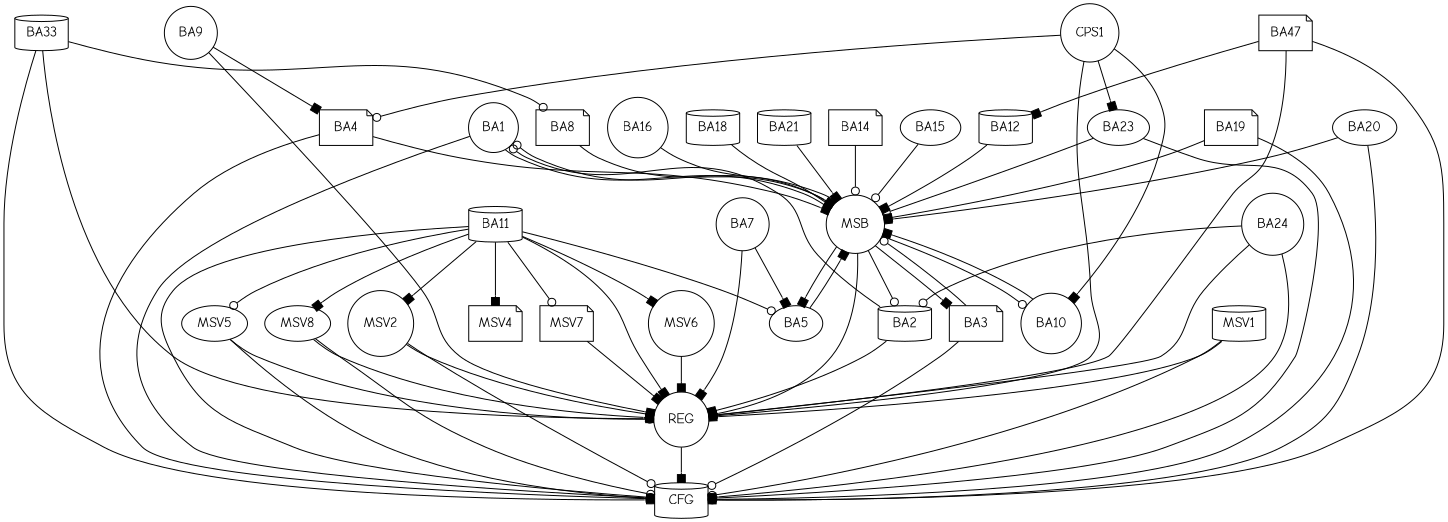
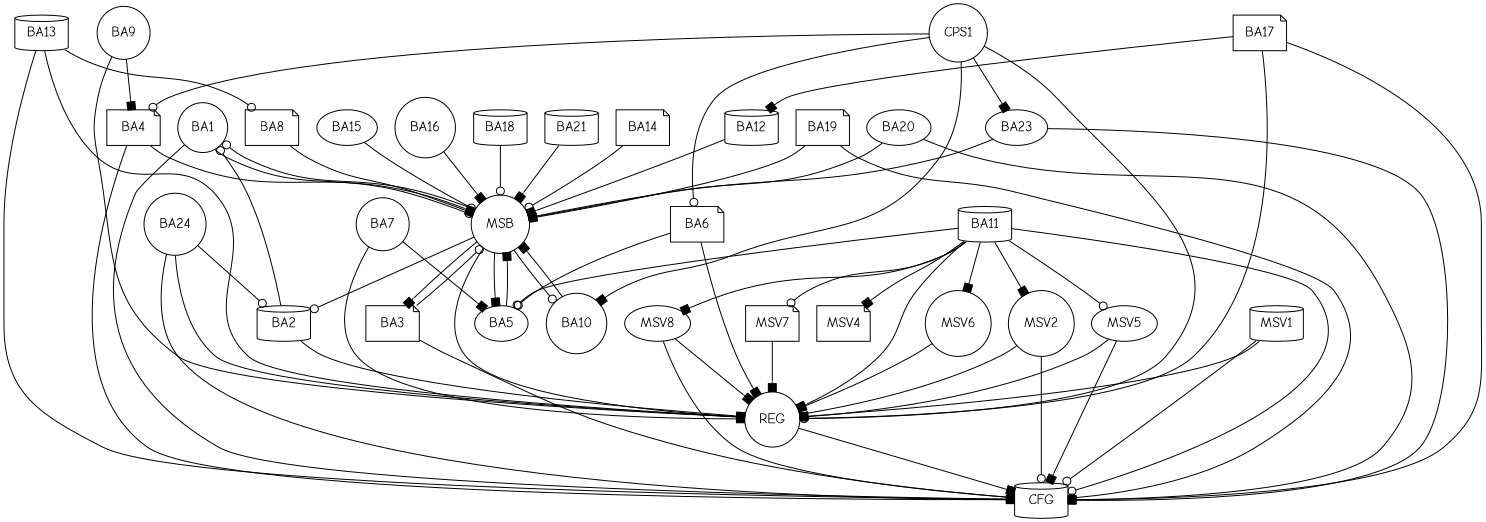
(42, 33) -> (42, 33)
(1286, 33) -> (1260, 33)
none -> (697, 224)
